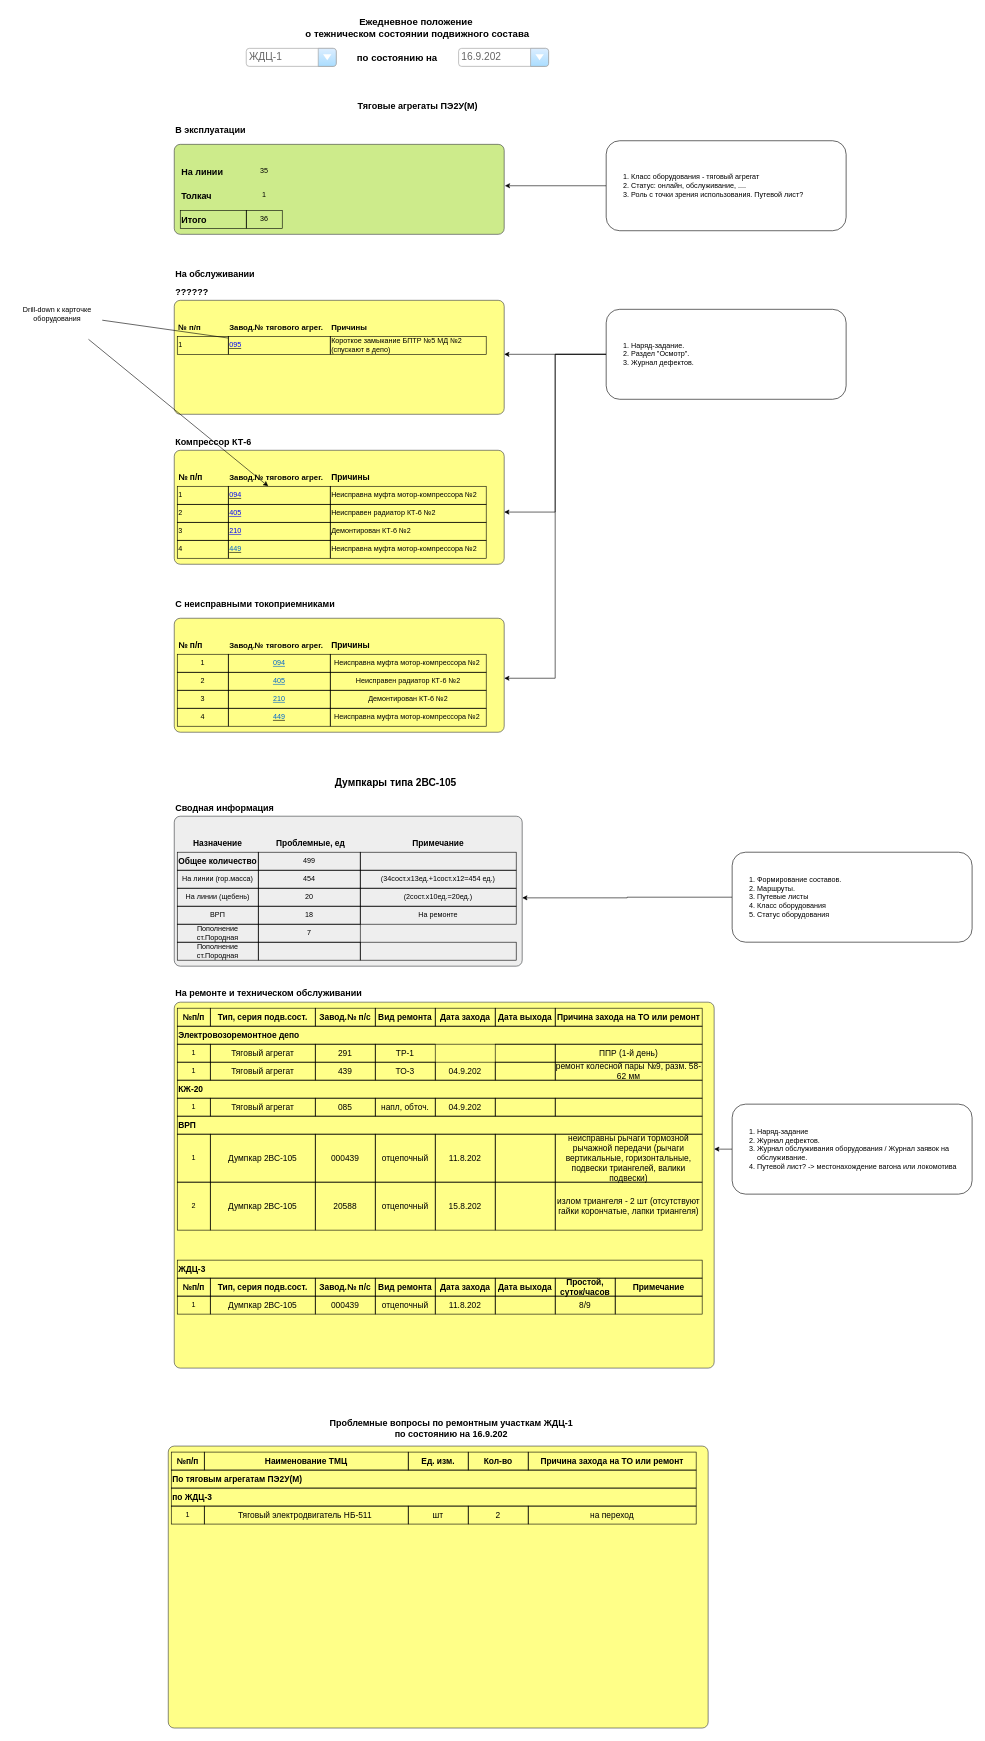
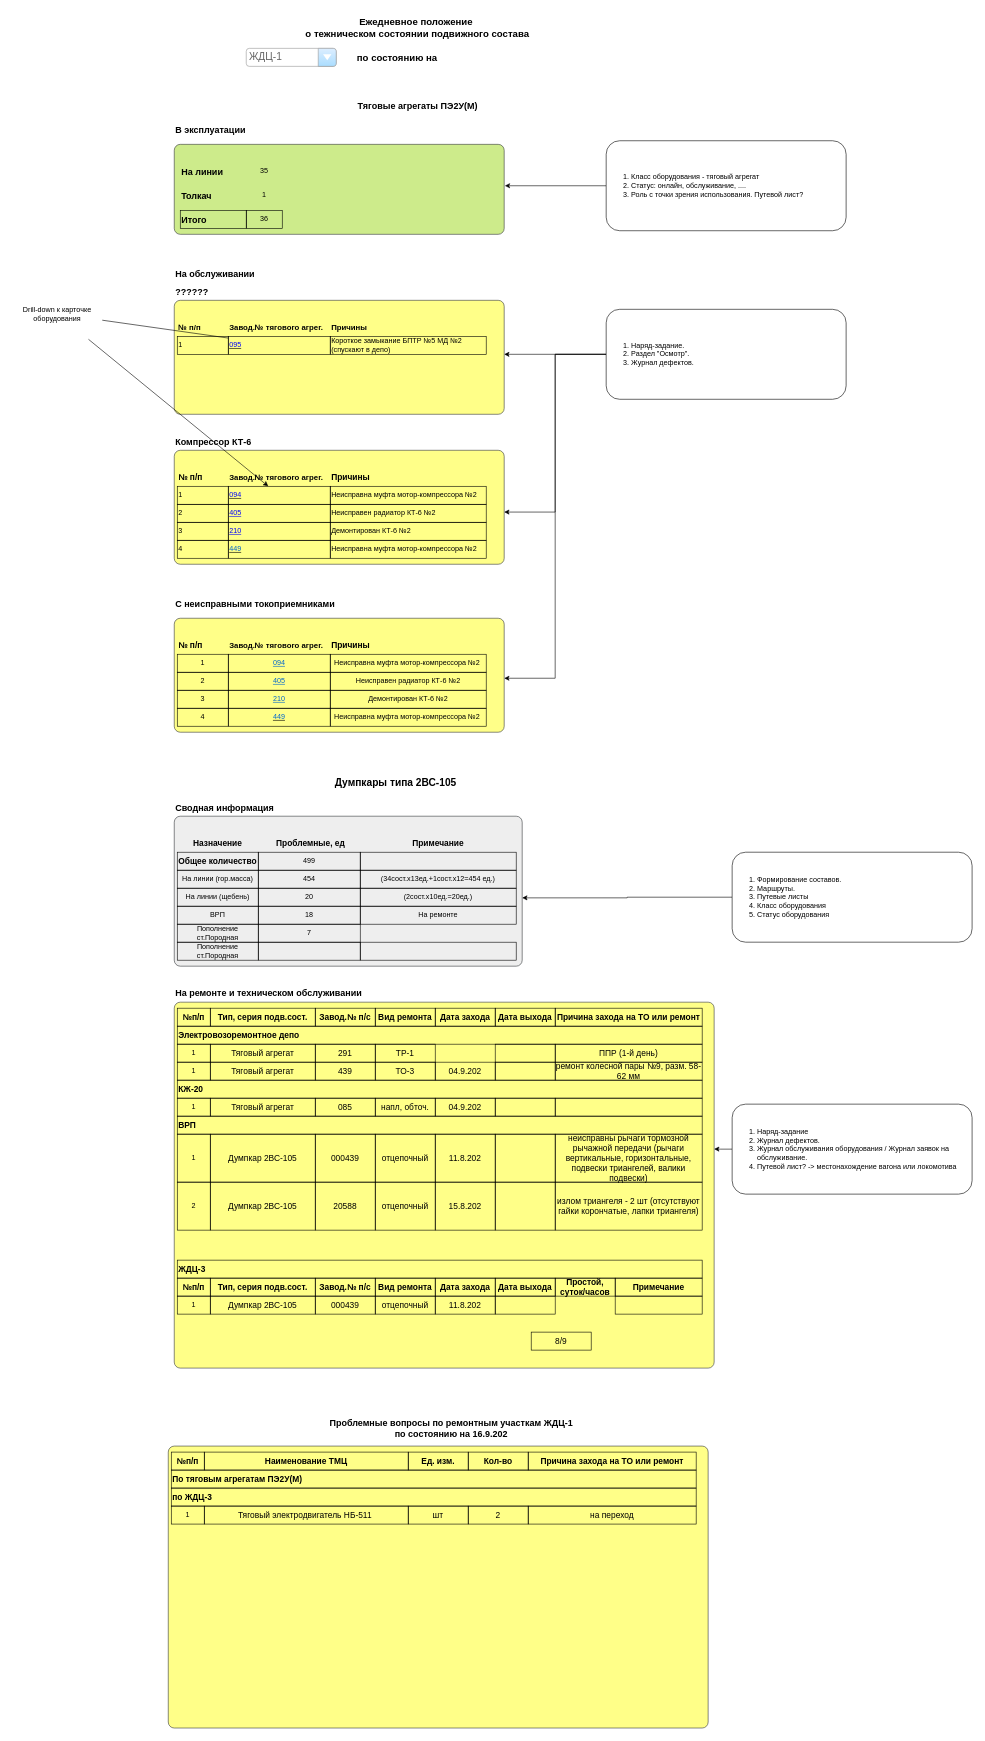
(504, 57) -> none
(585, 1305) -> (561, 1341)
